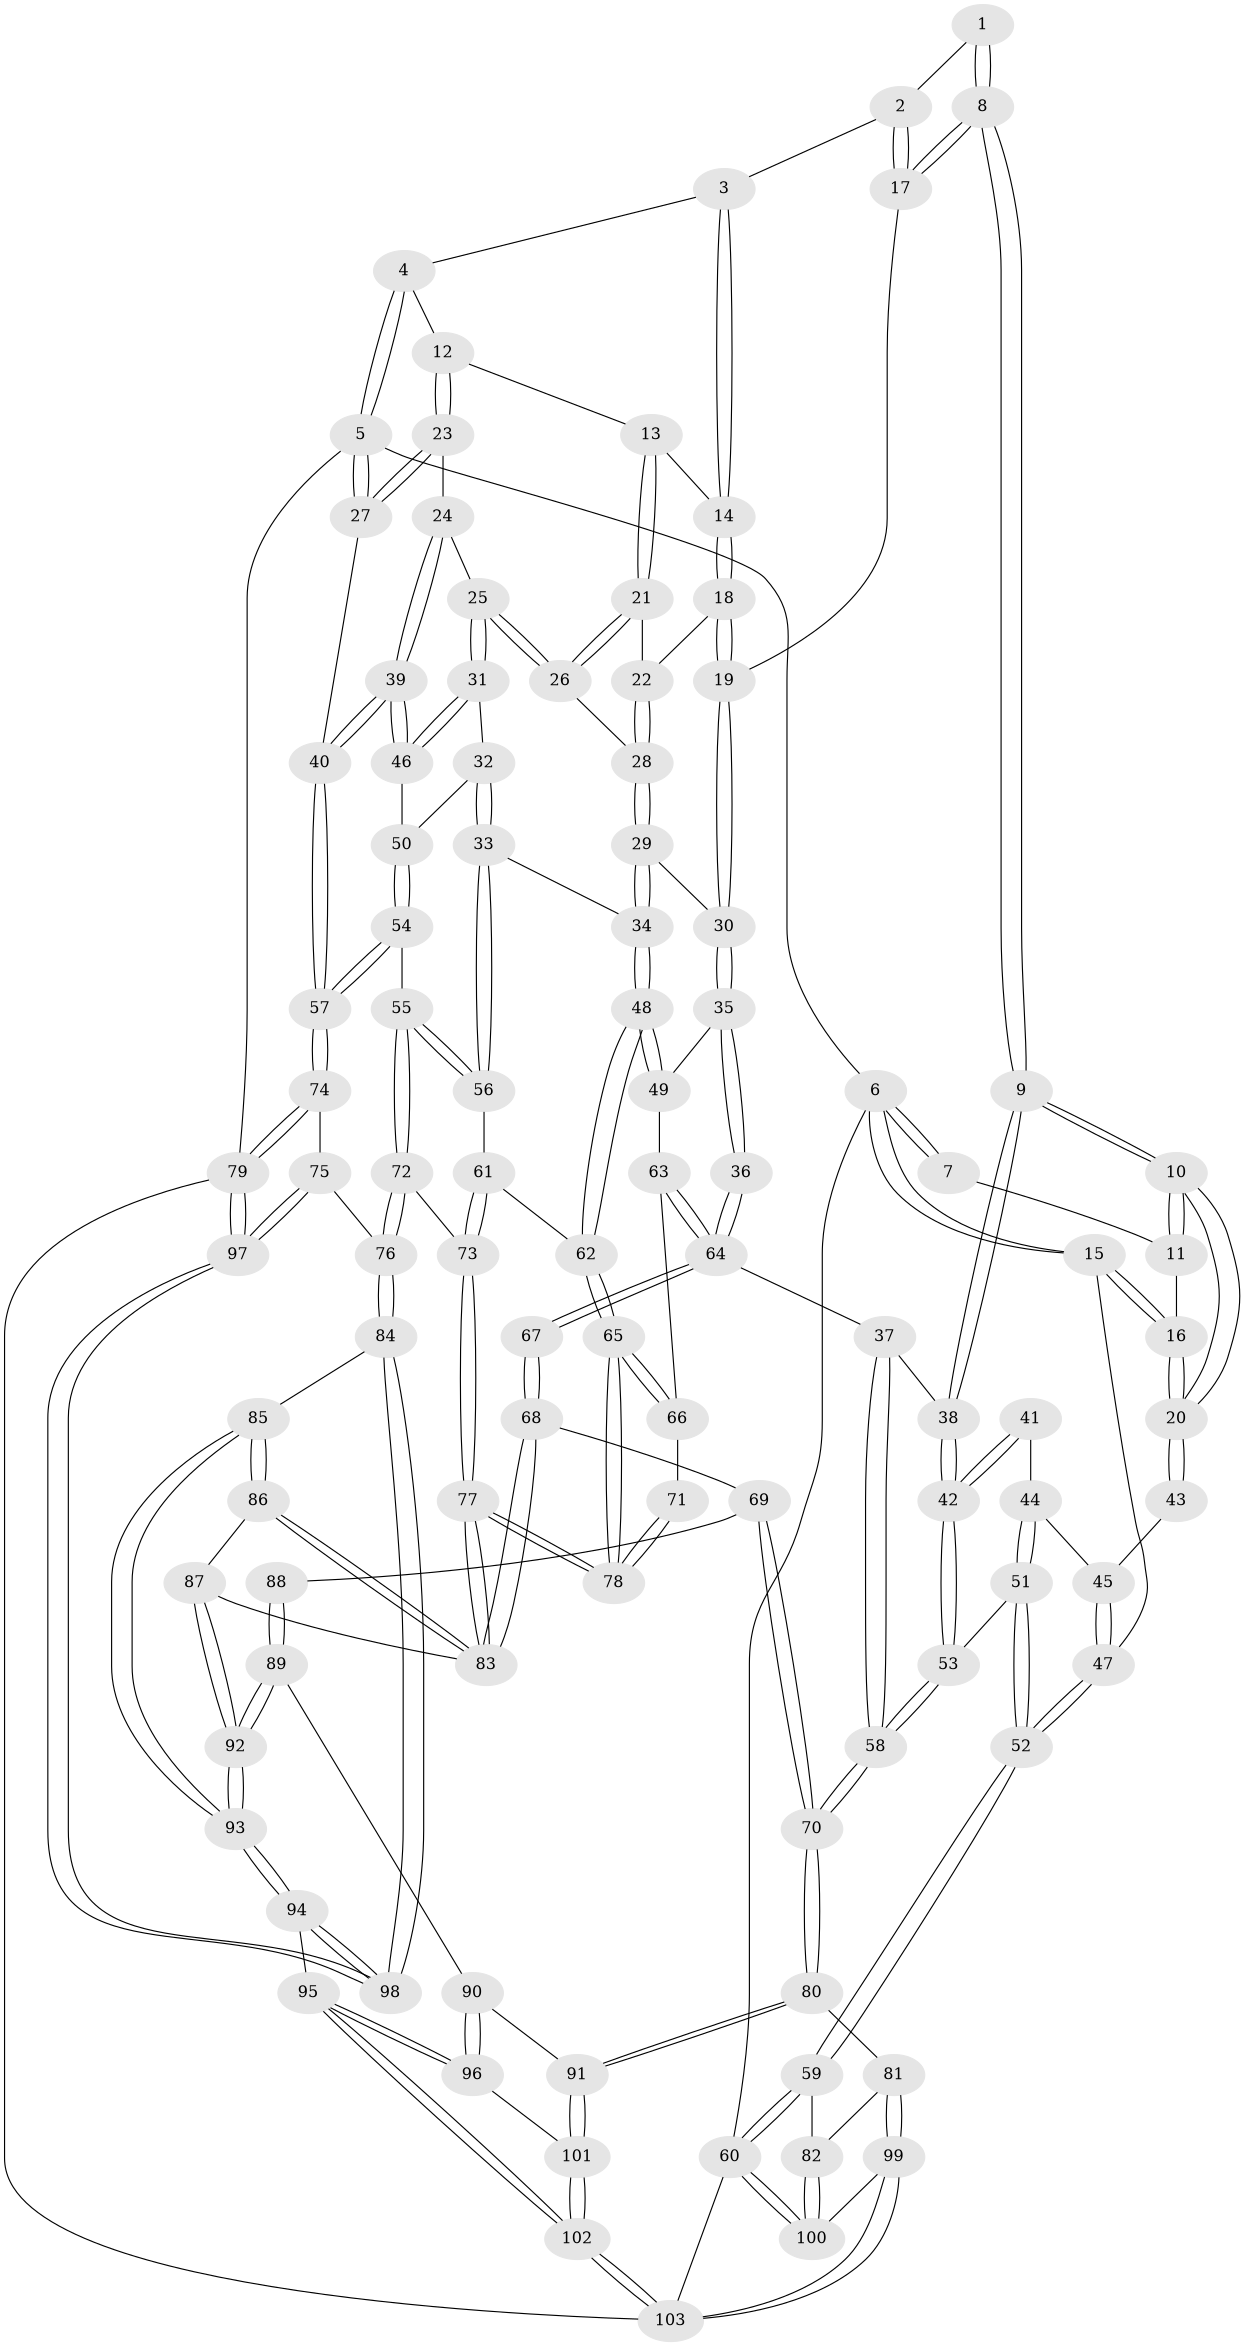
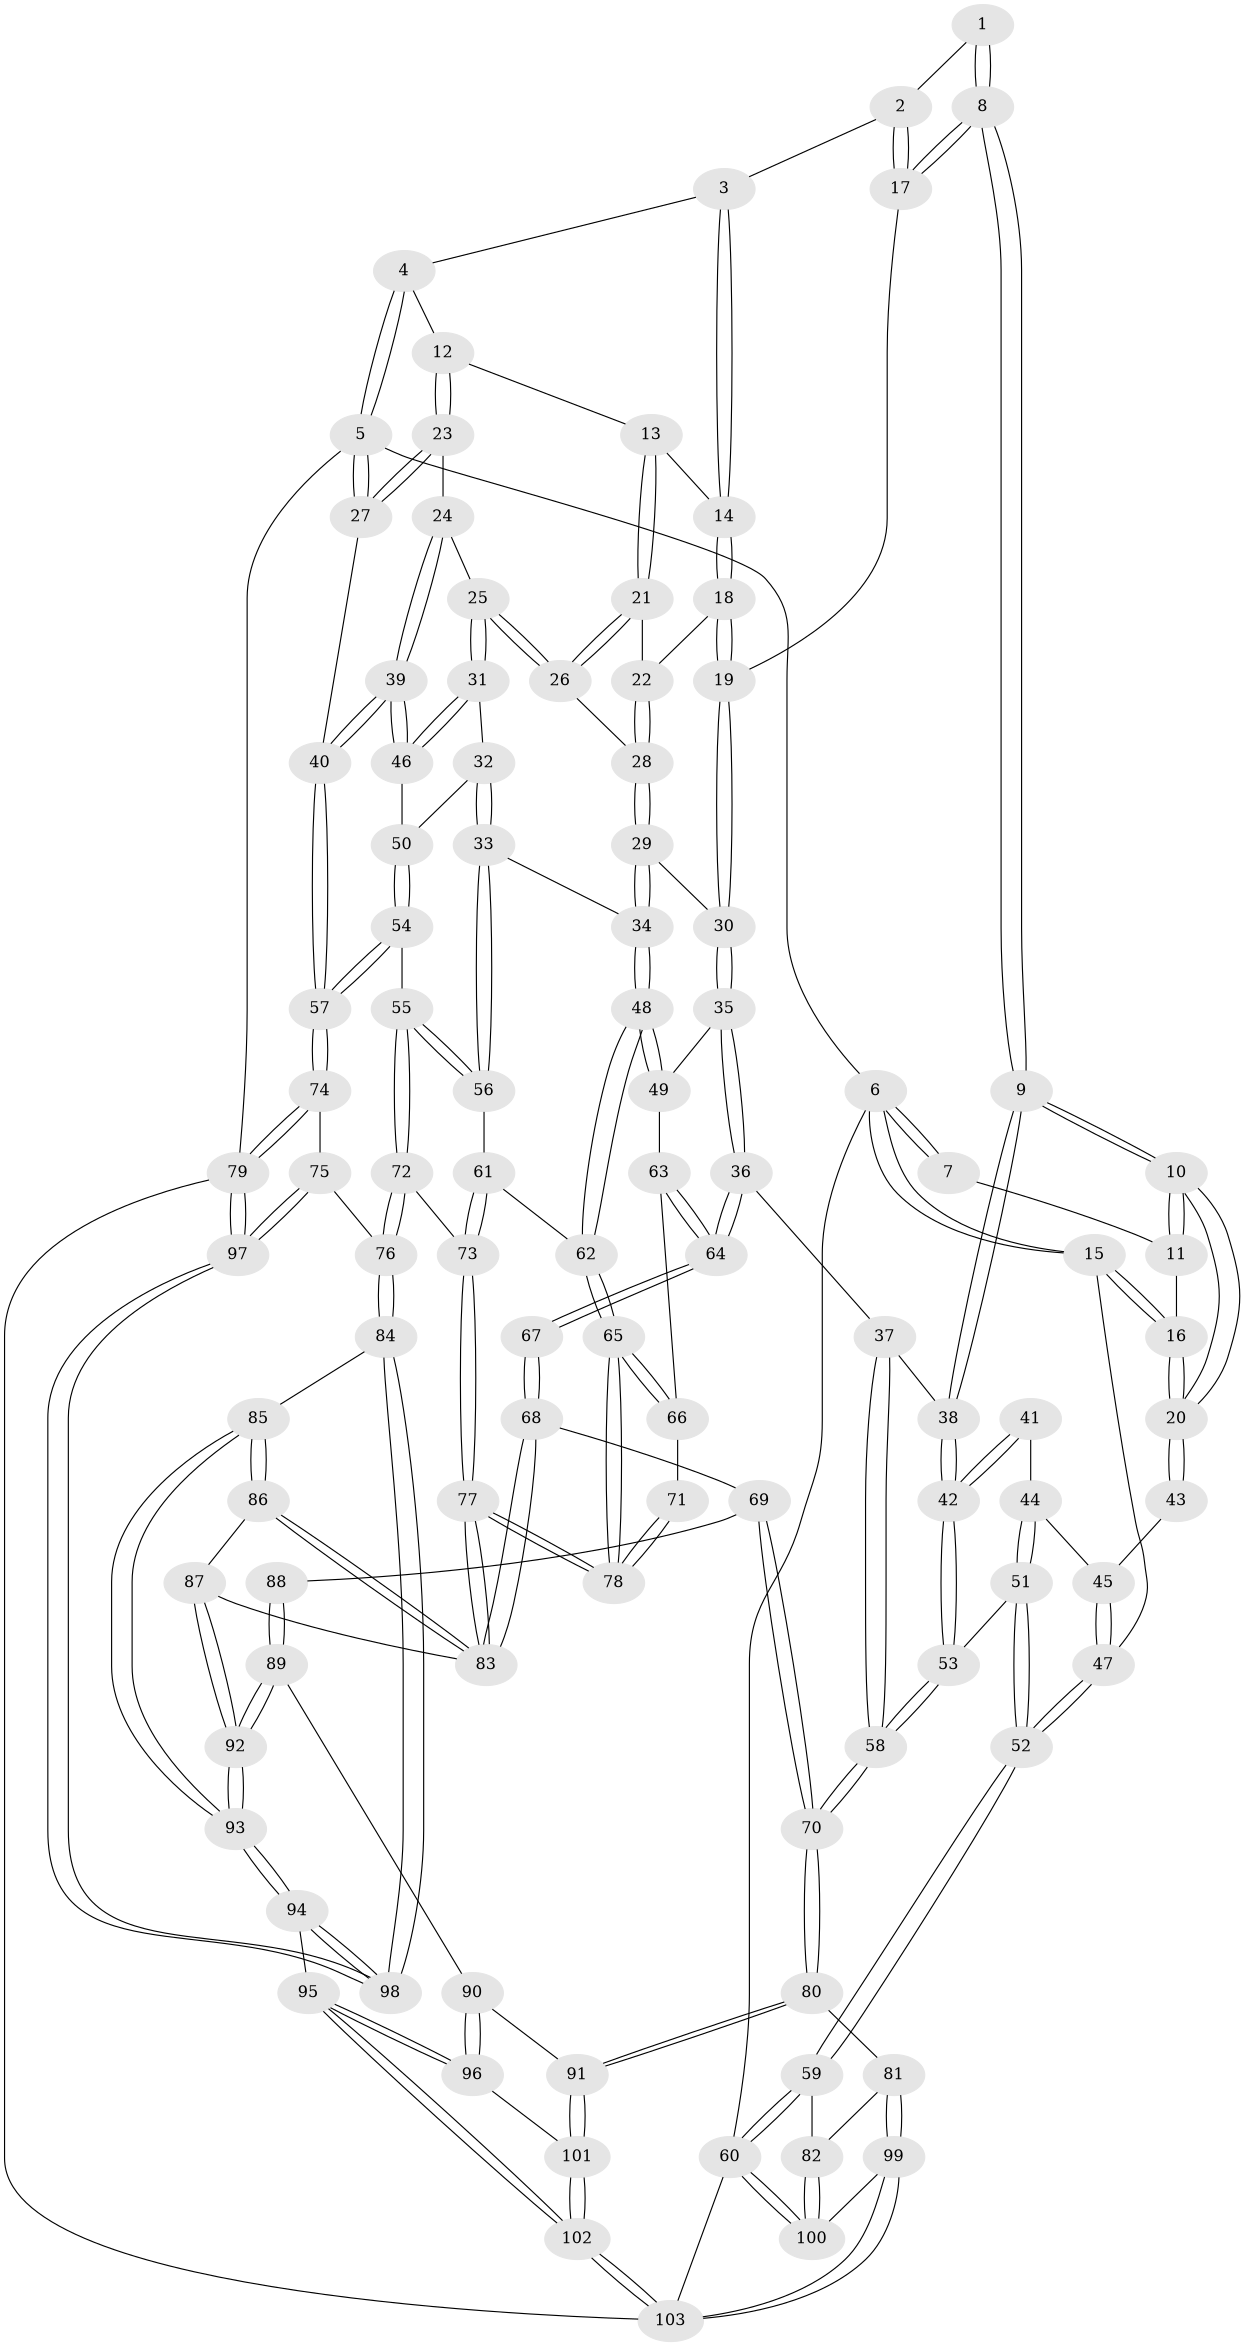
(801, 1296) -> (813, 1255)
